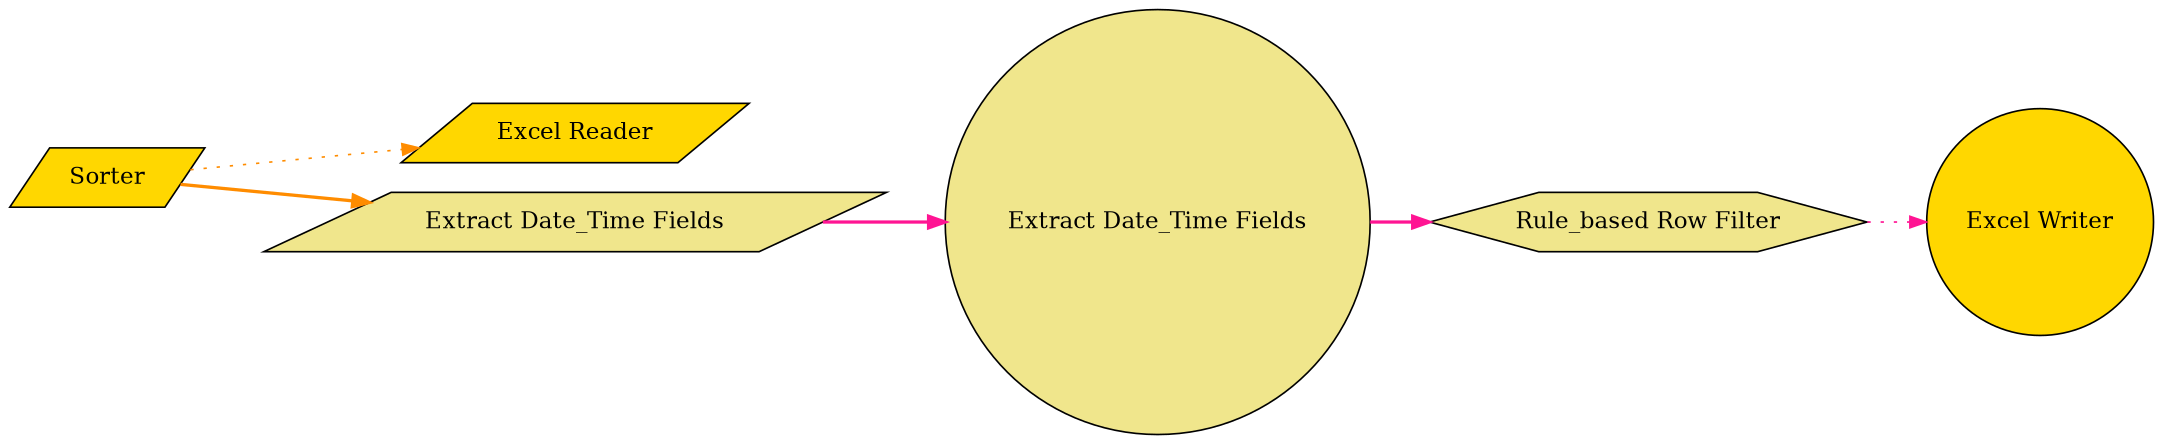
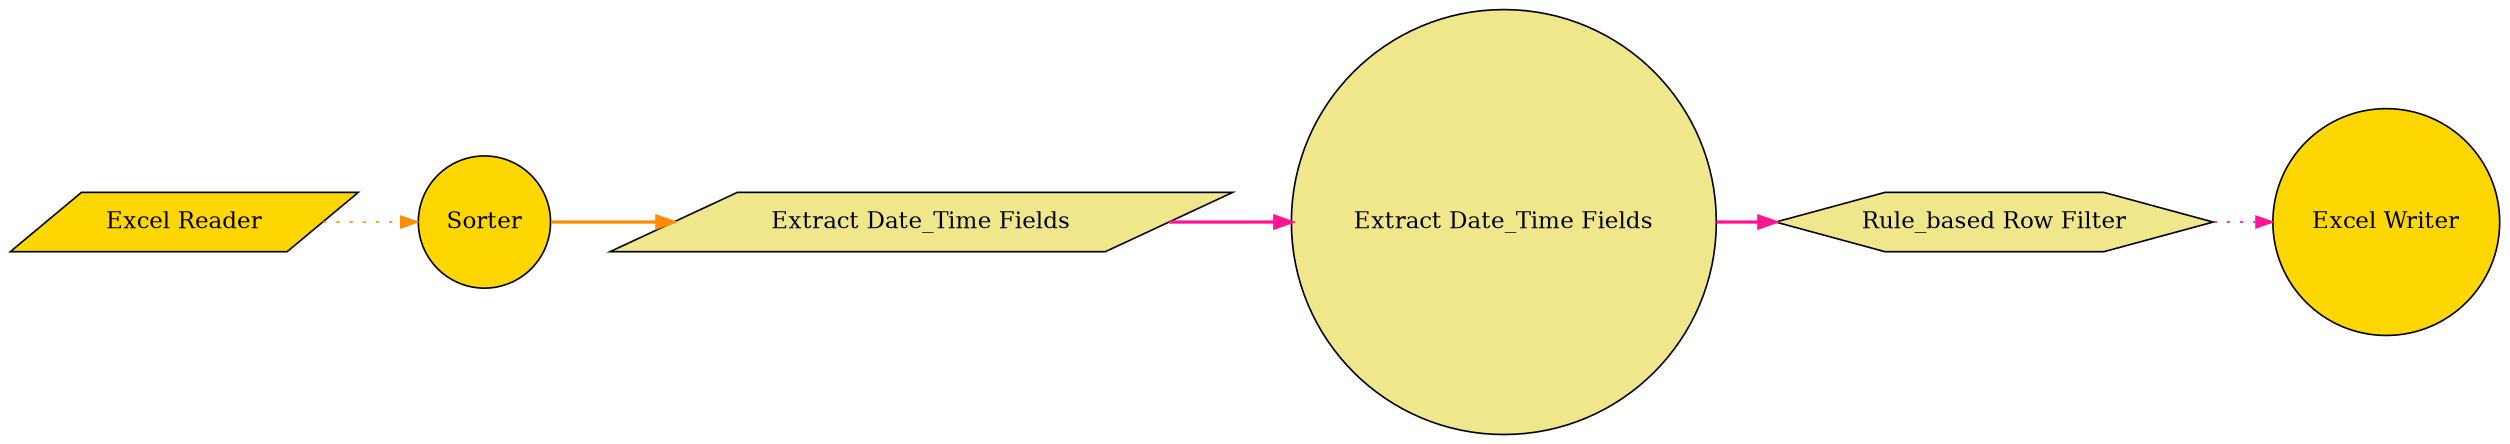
(296, 160) -> (362, 222)
(107, 178) -> (484, 222)
